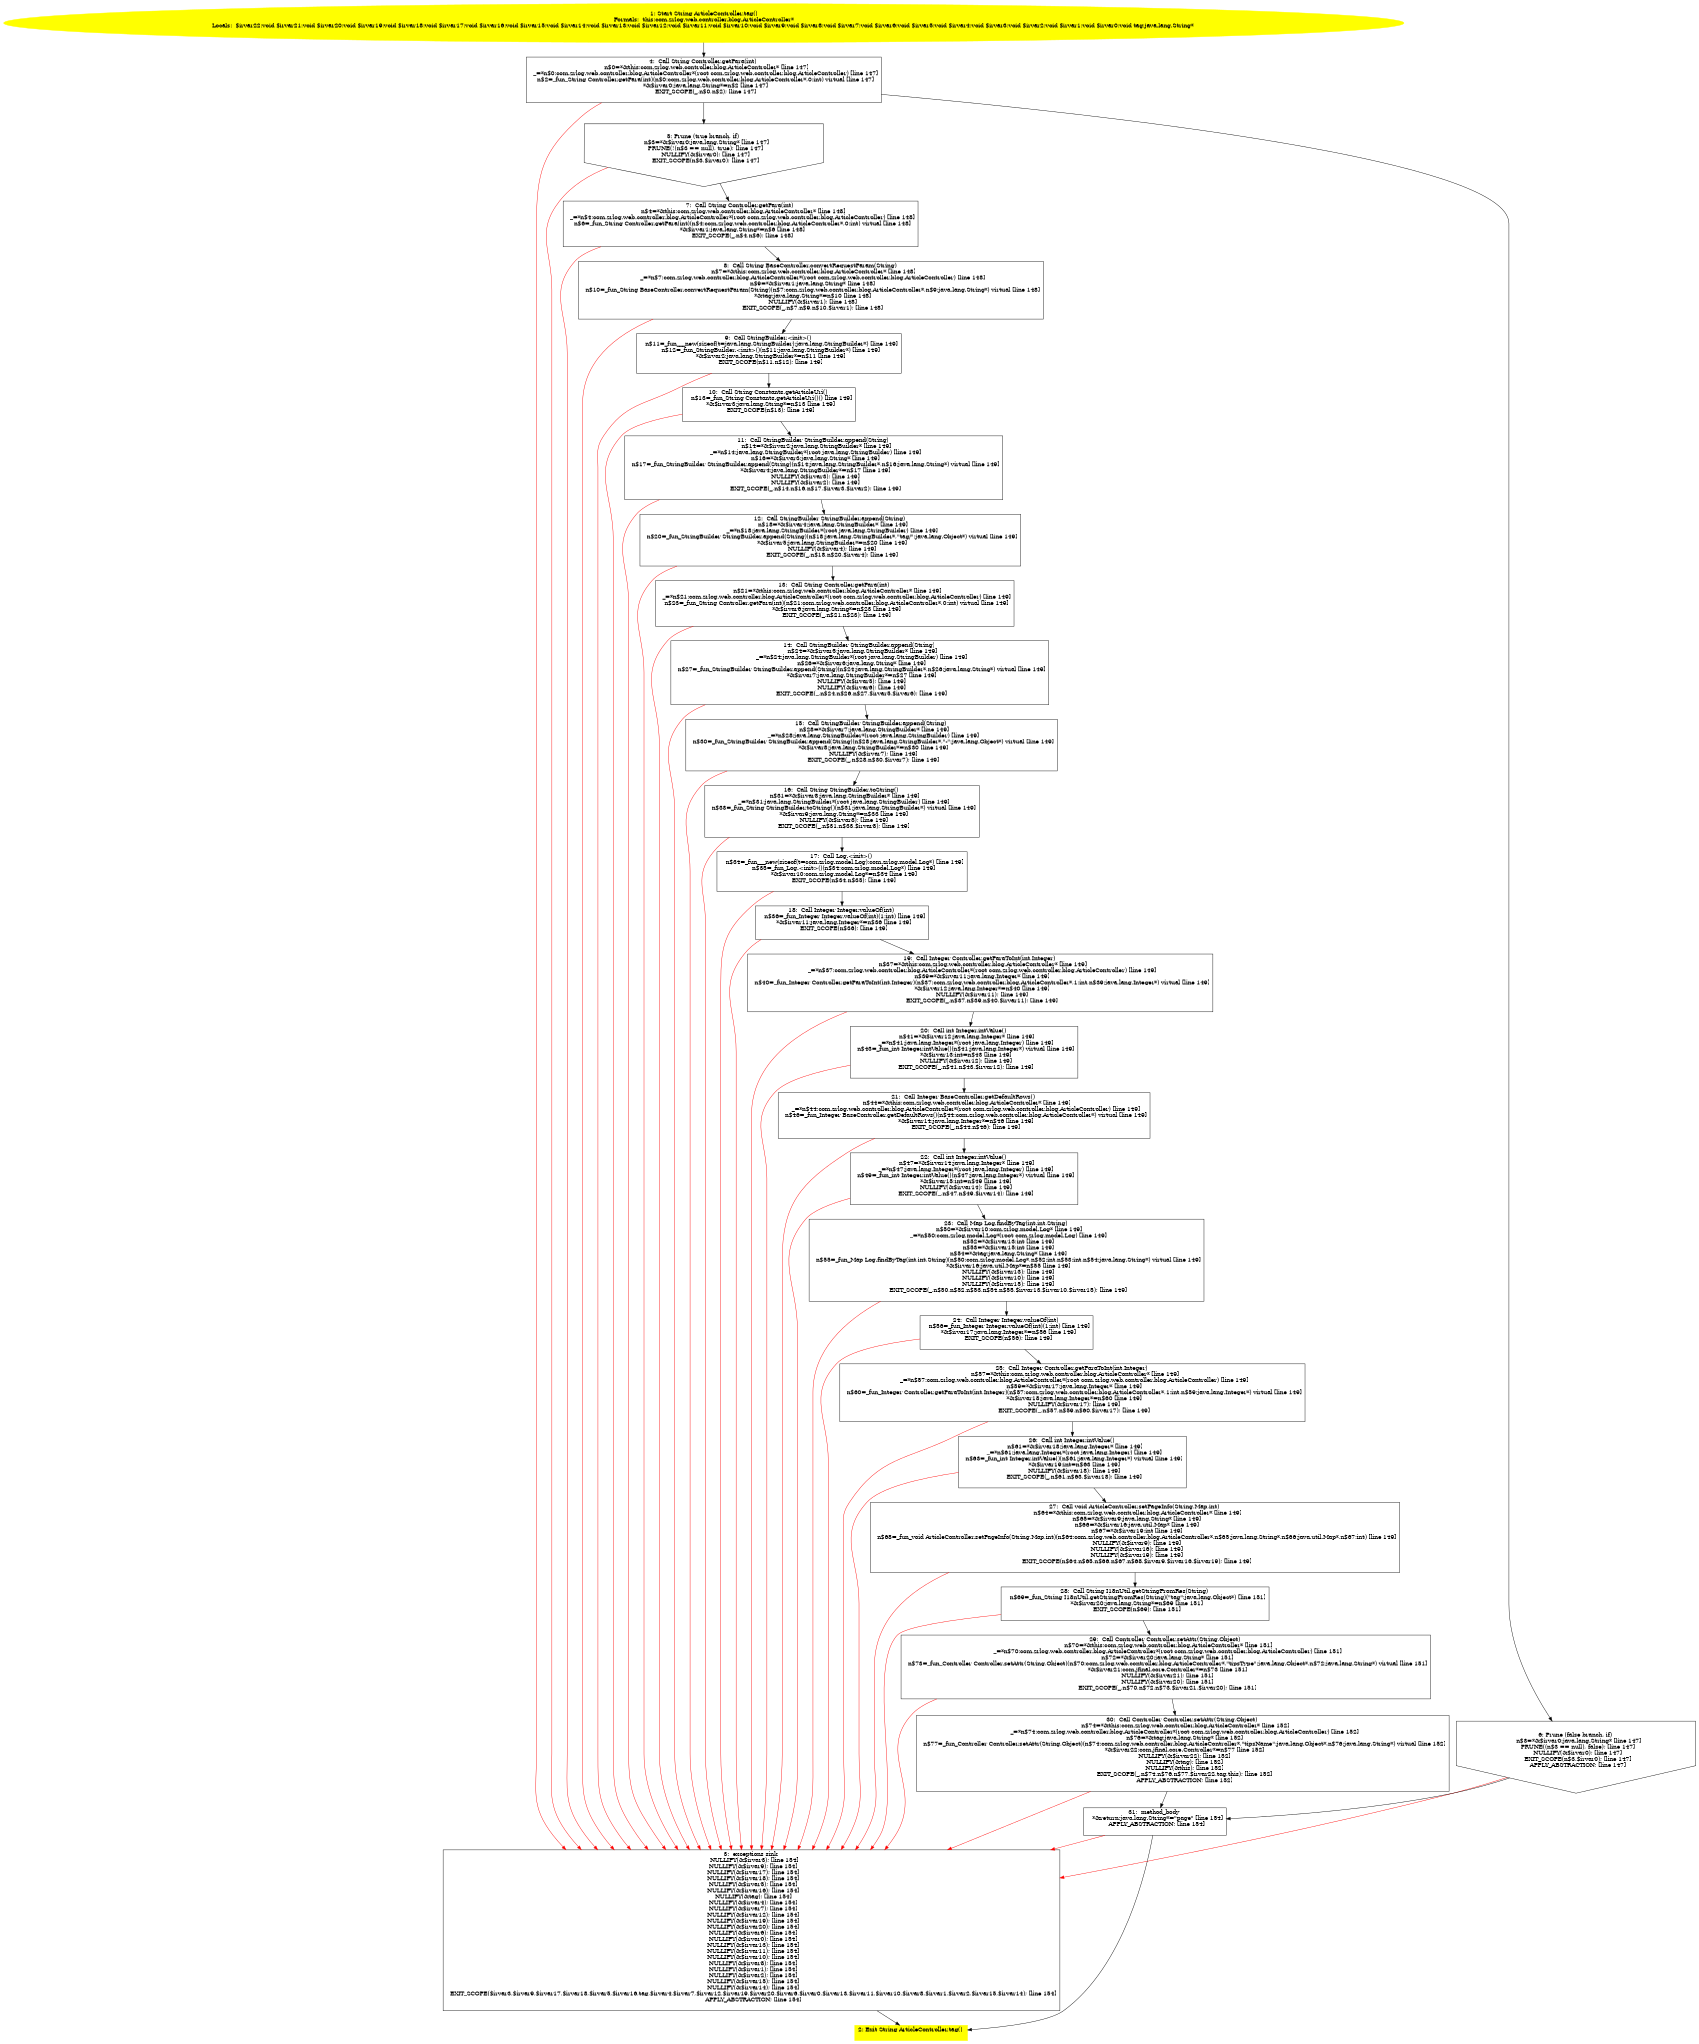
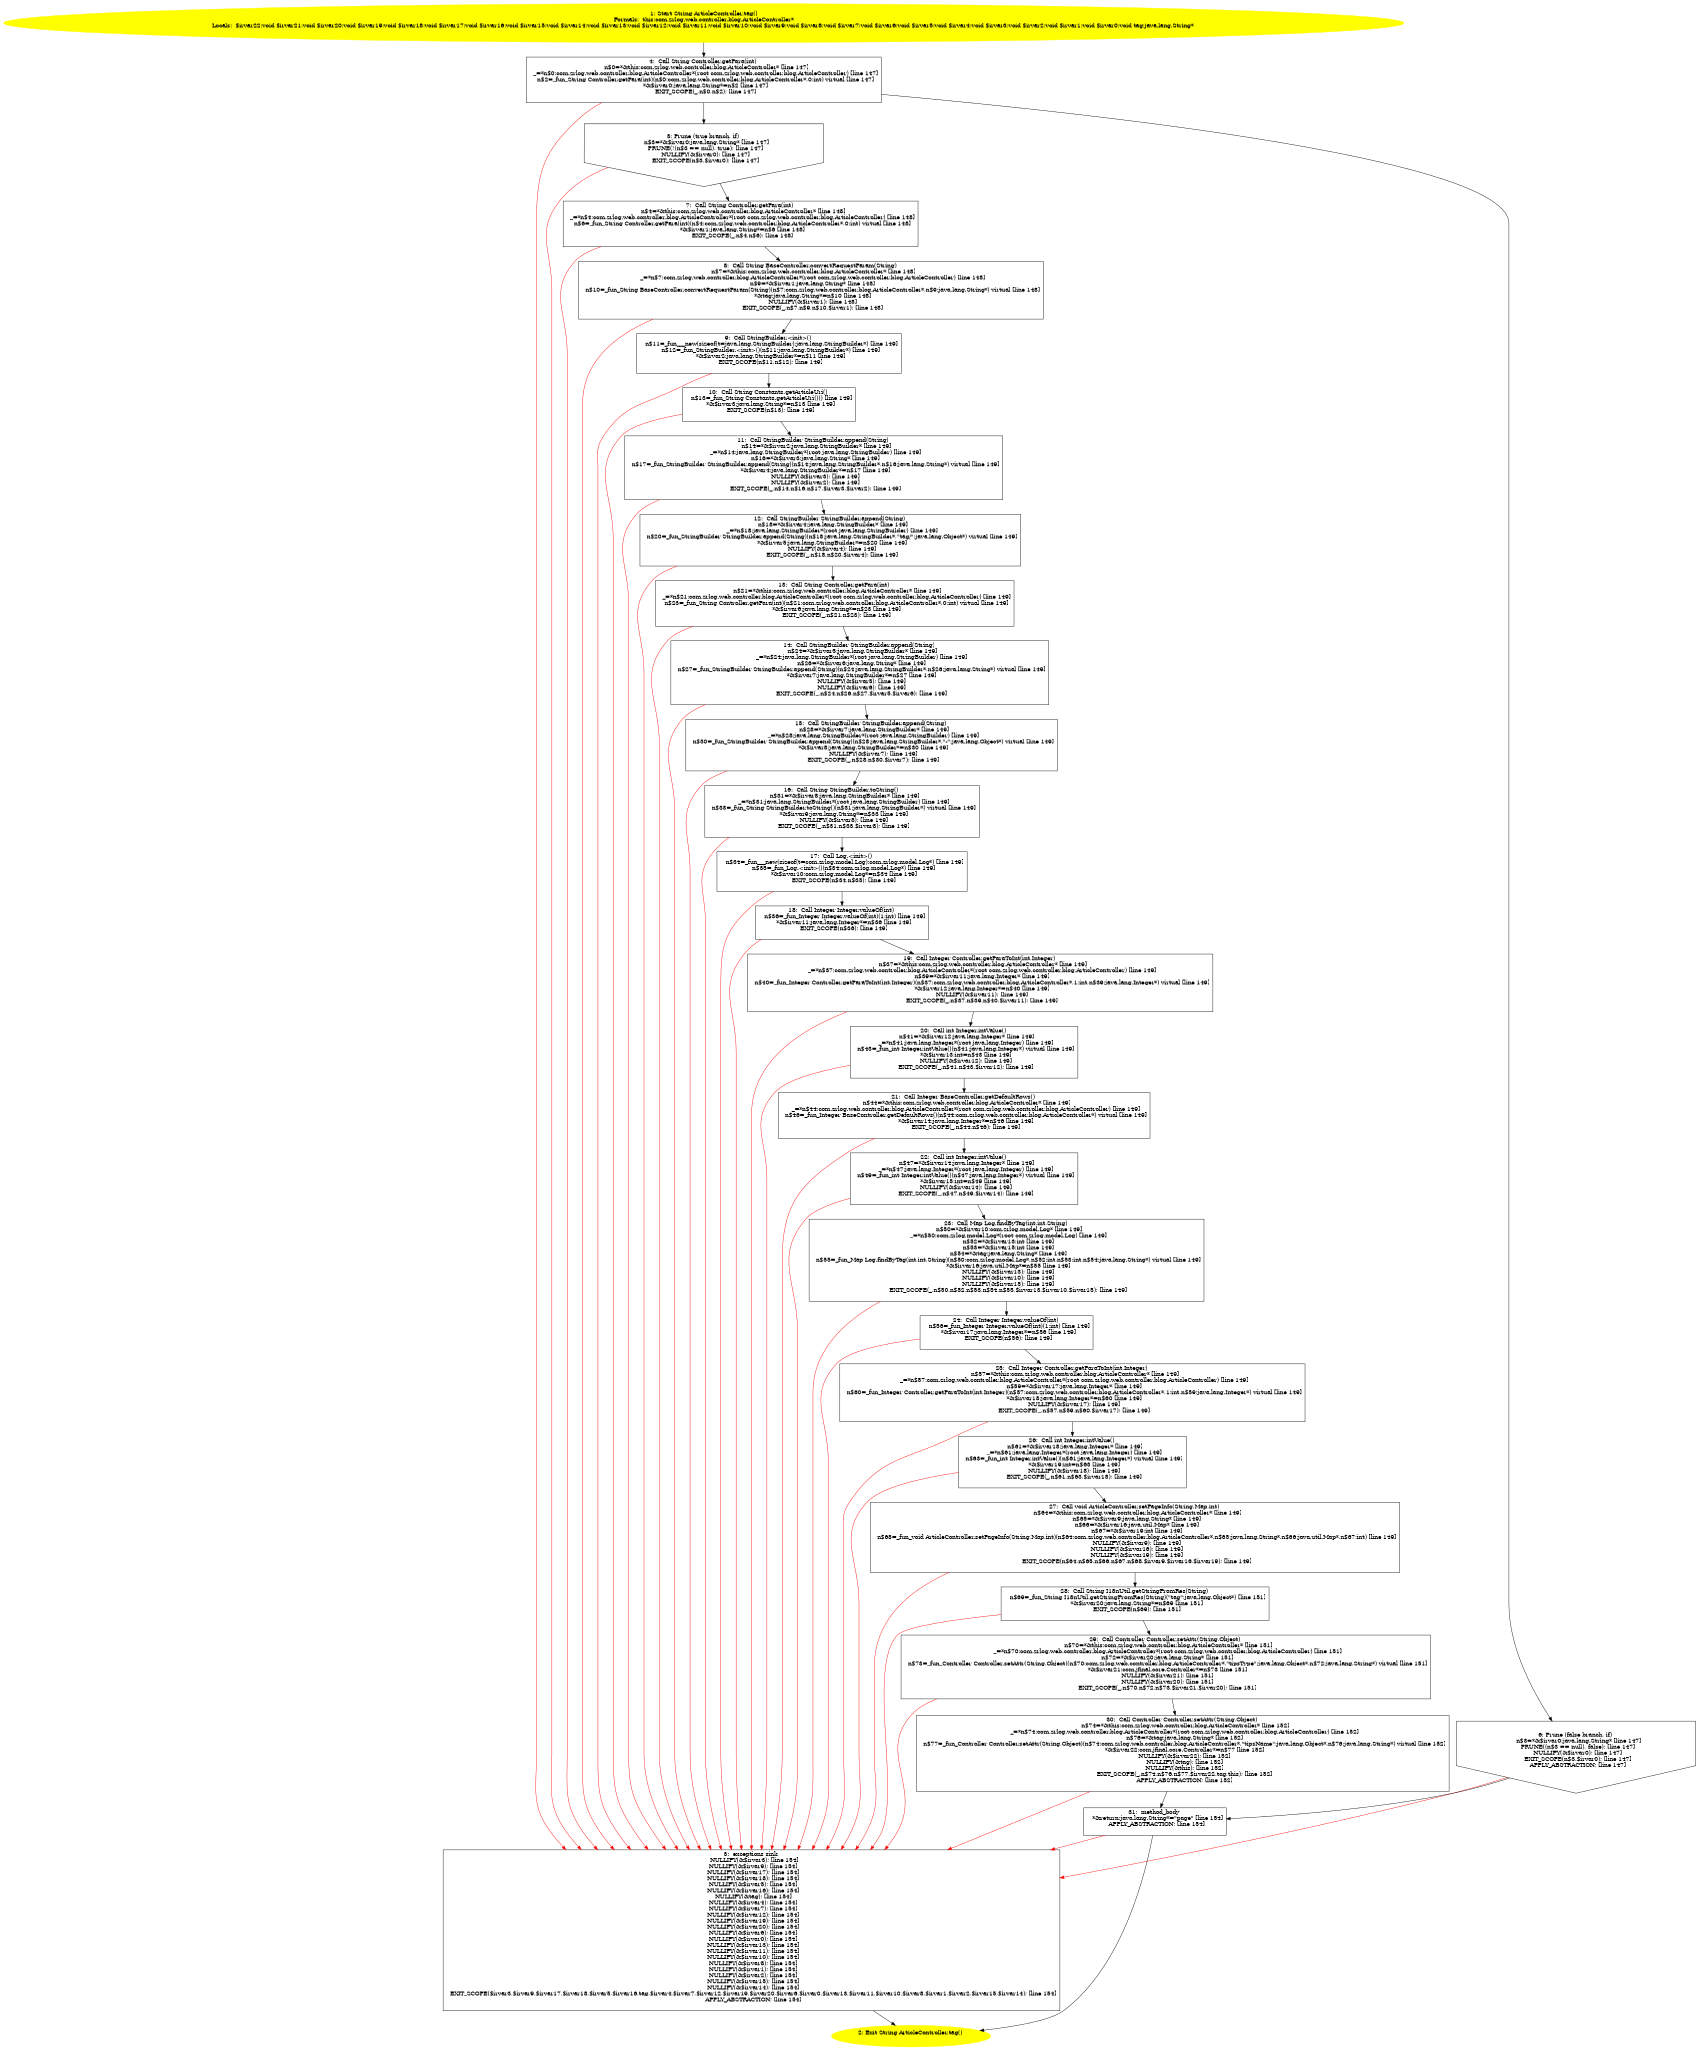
(911, 2033) -> (911, 2036)
